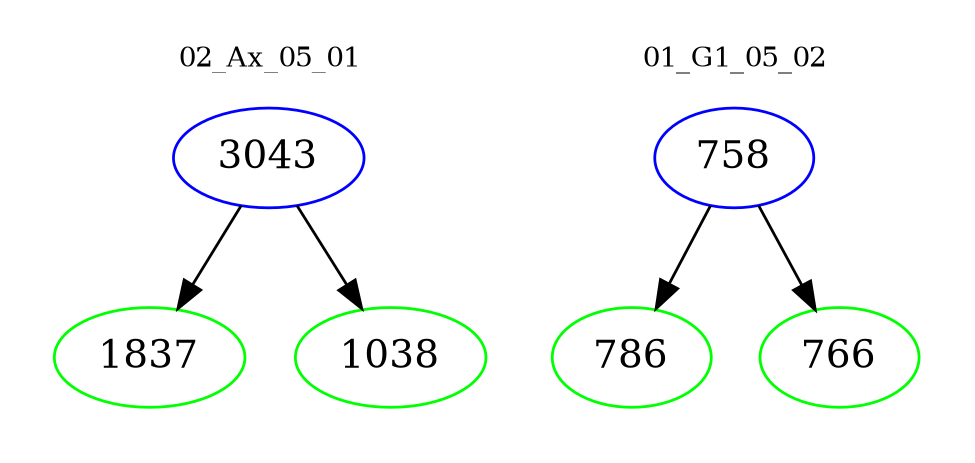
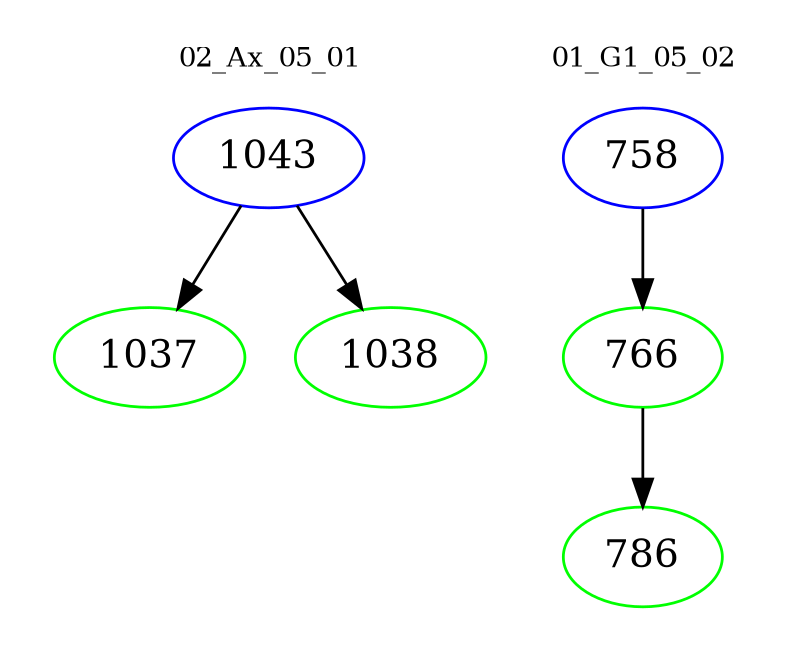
(269, 158) -> (269, 158)
(690, 245) -> (643, 444)
(150, 357) -> (150, 357)
